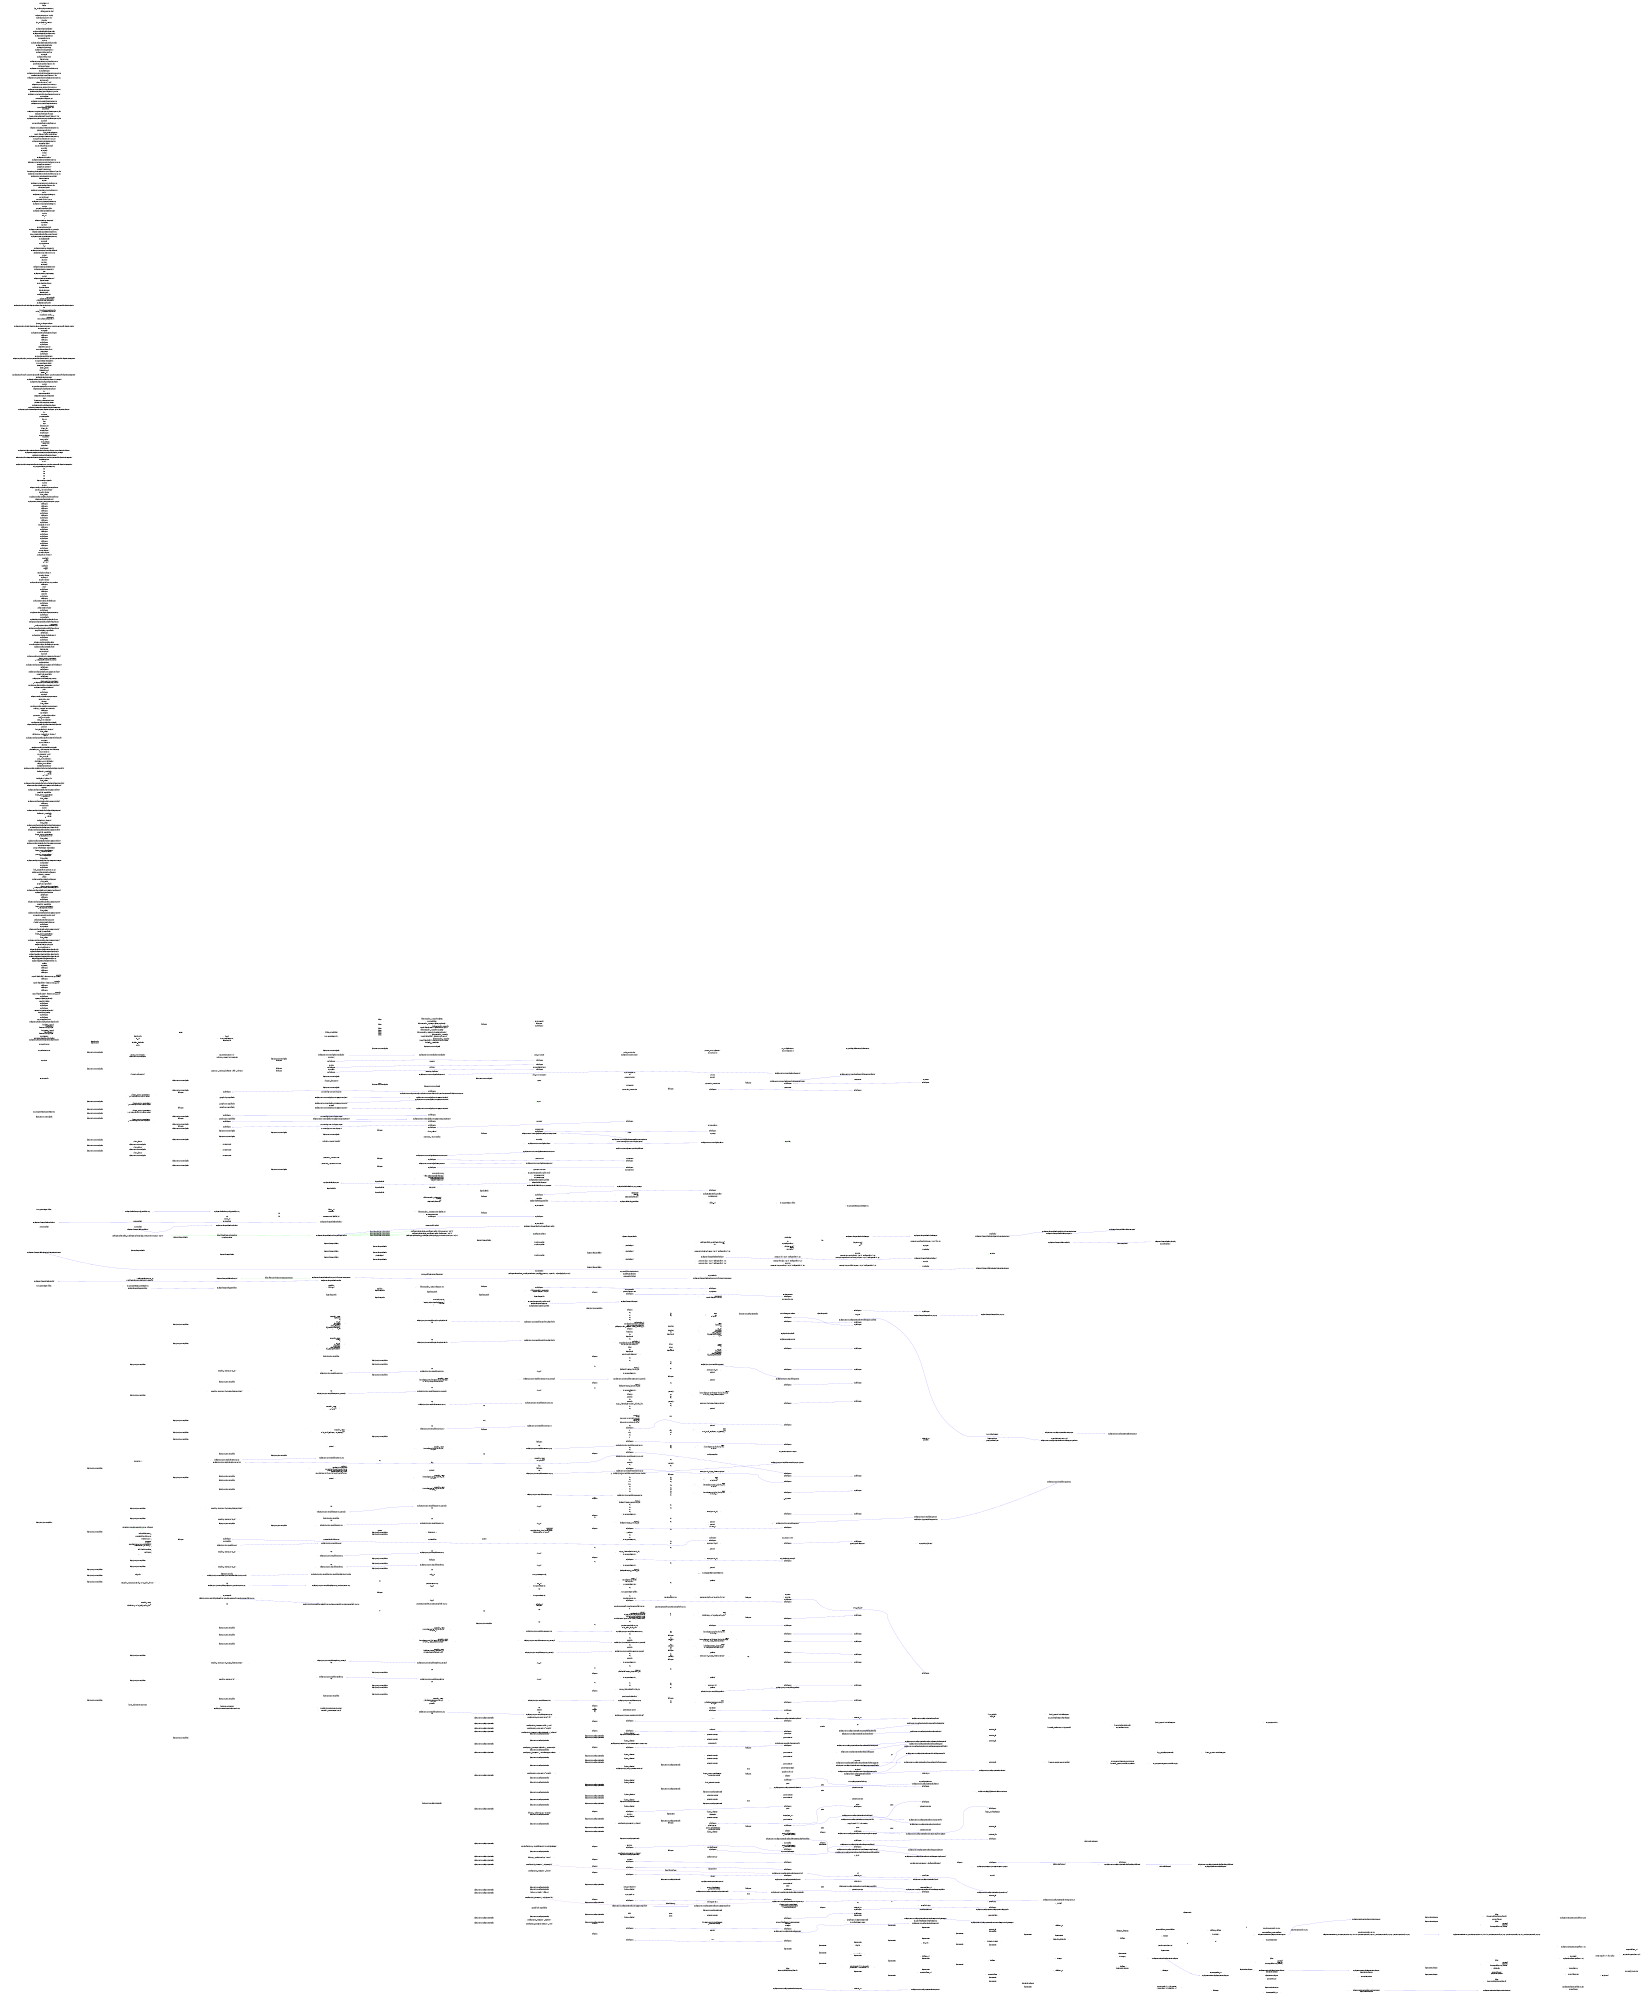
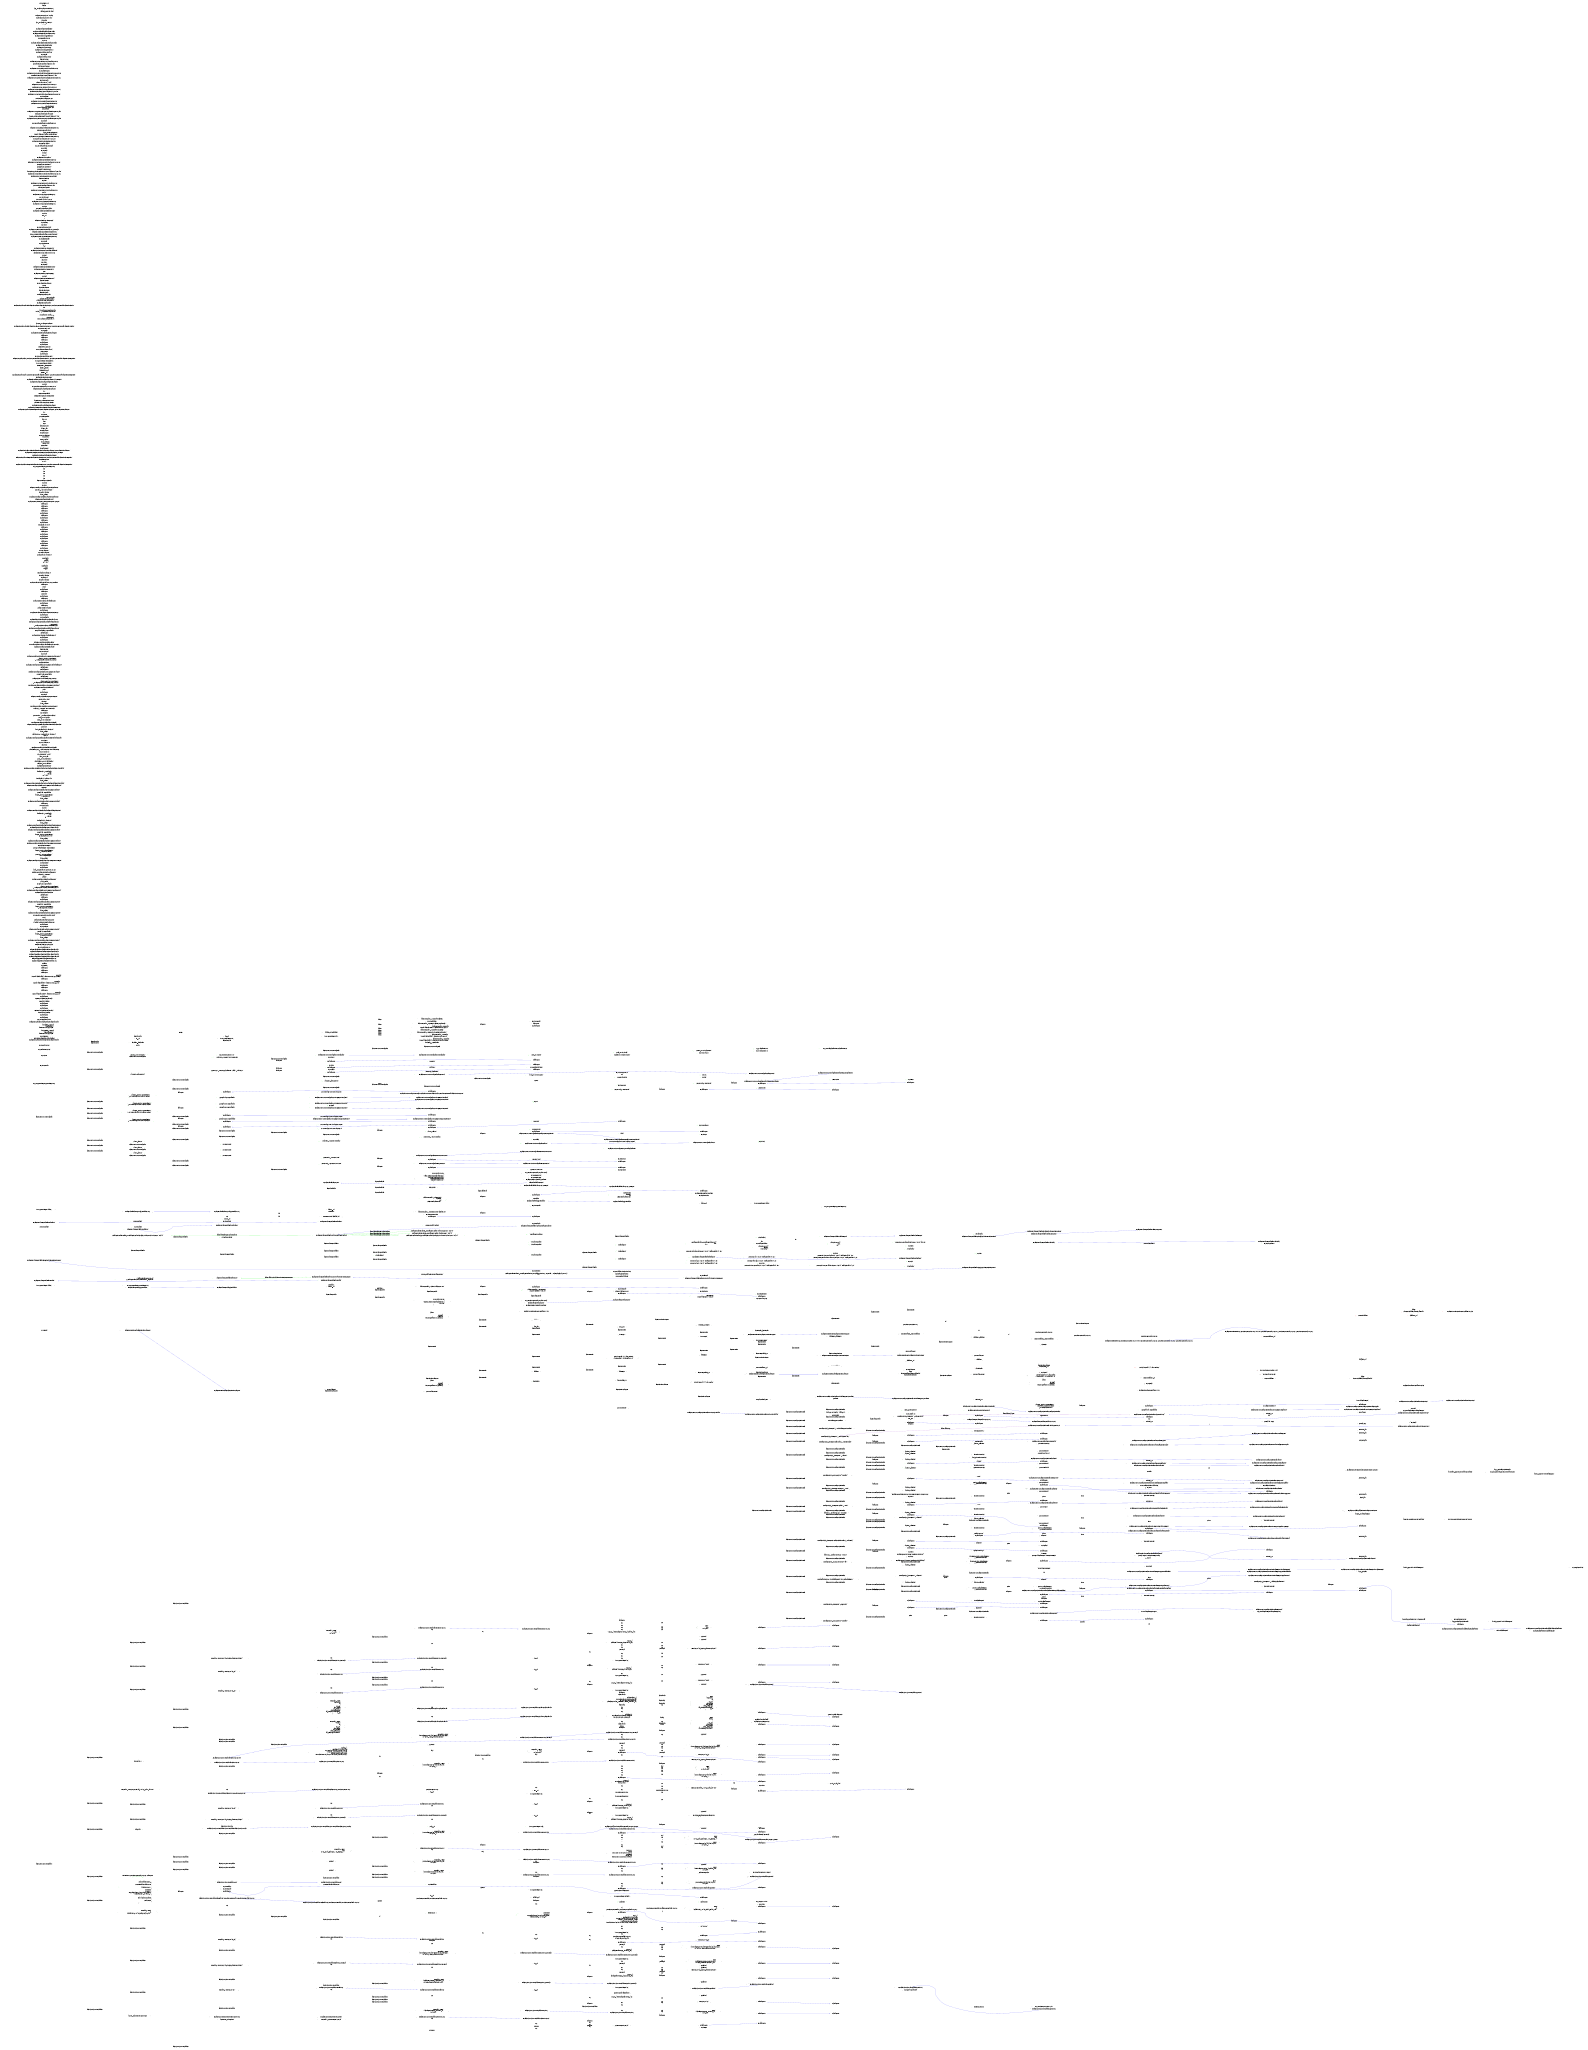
(748, 1315) -> (775, 1447)
